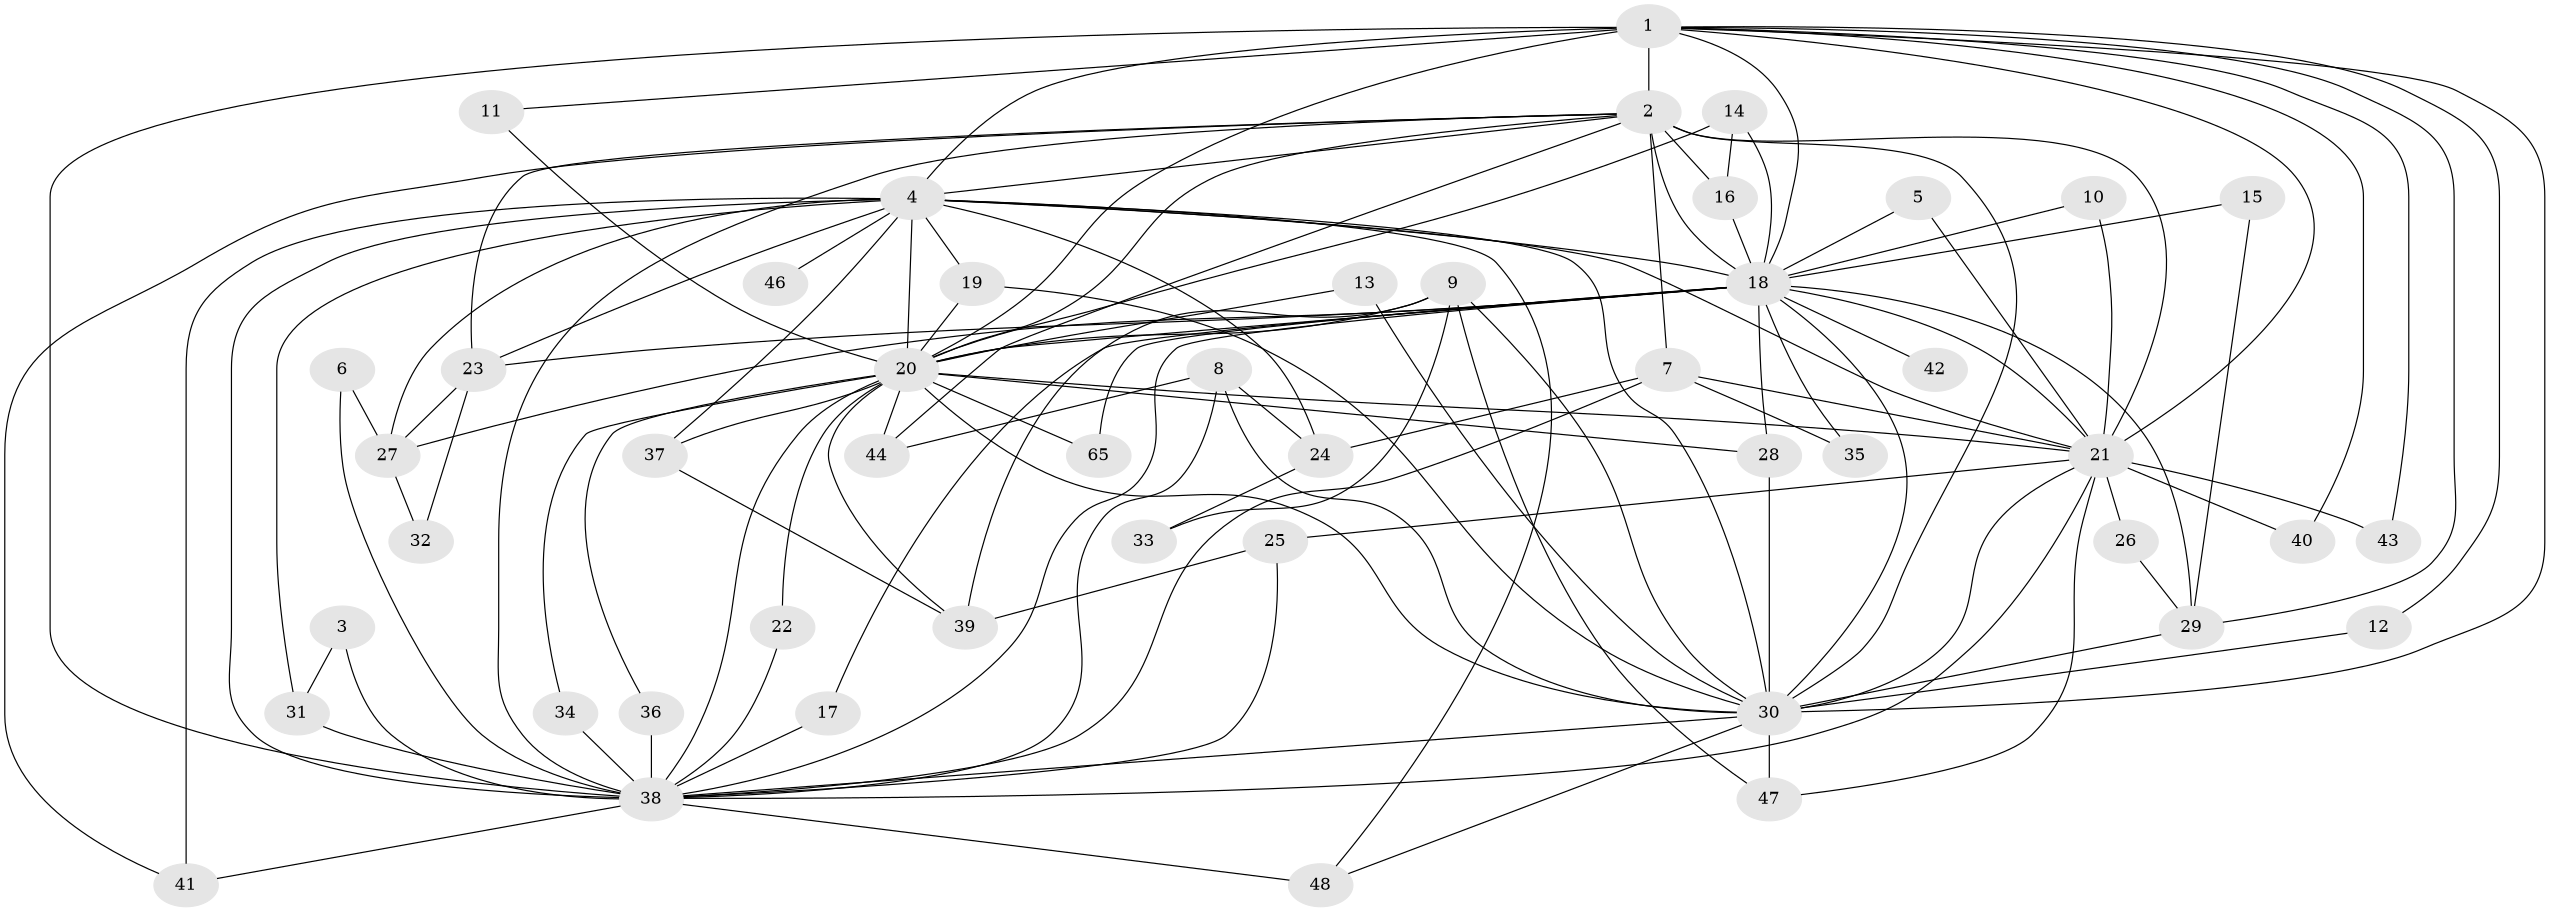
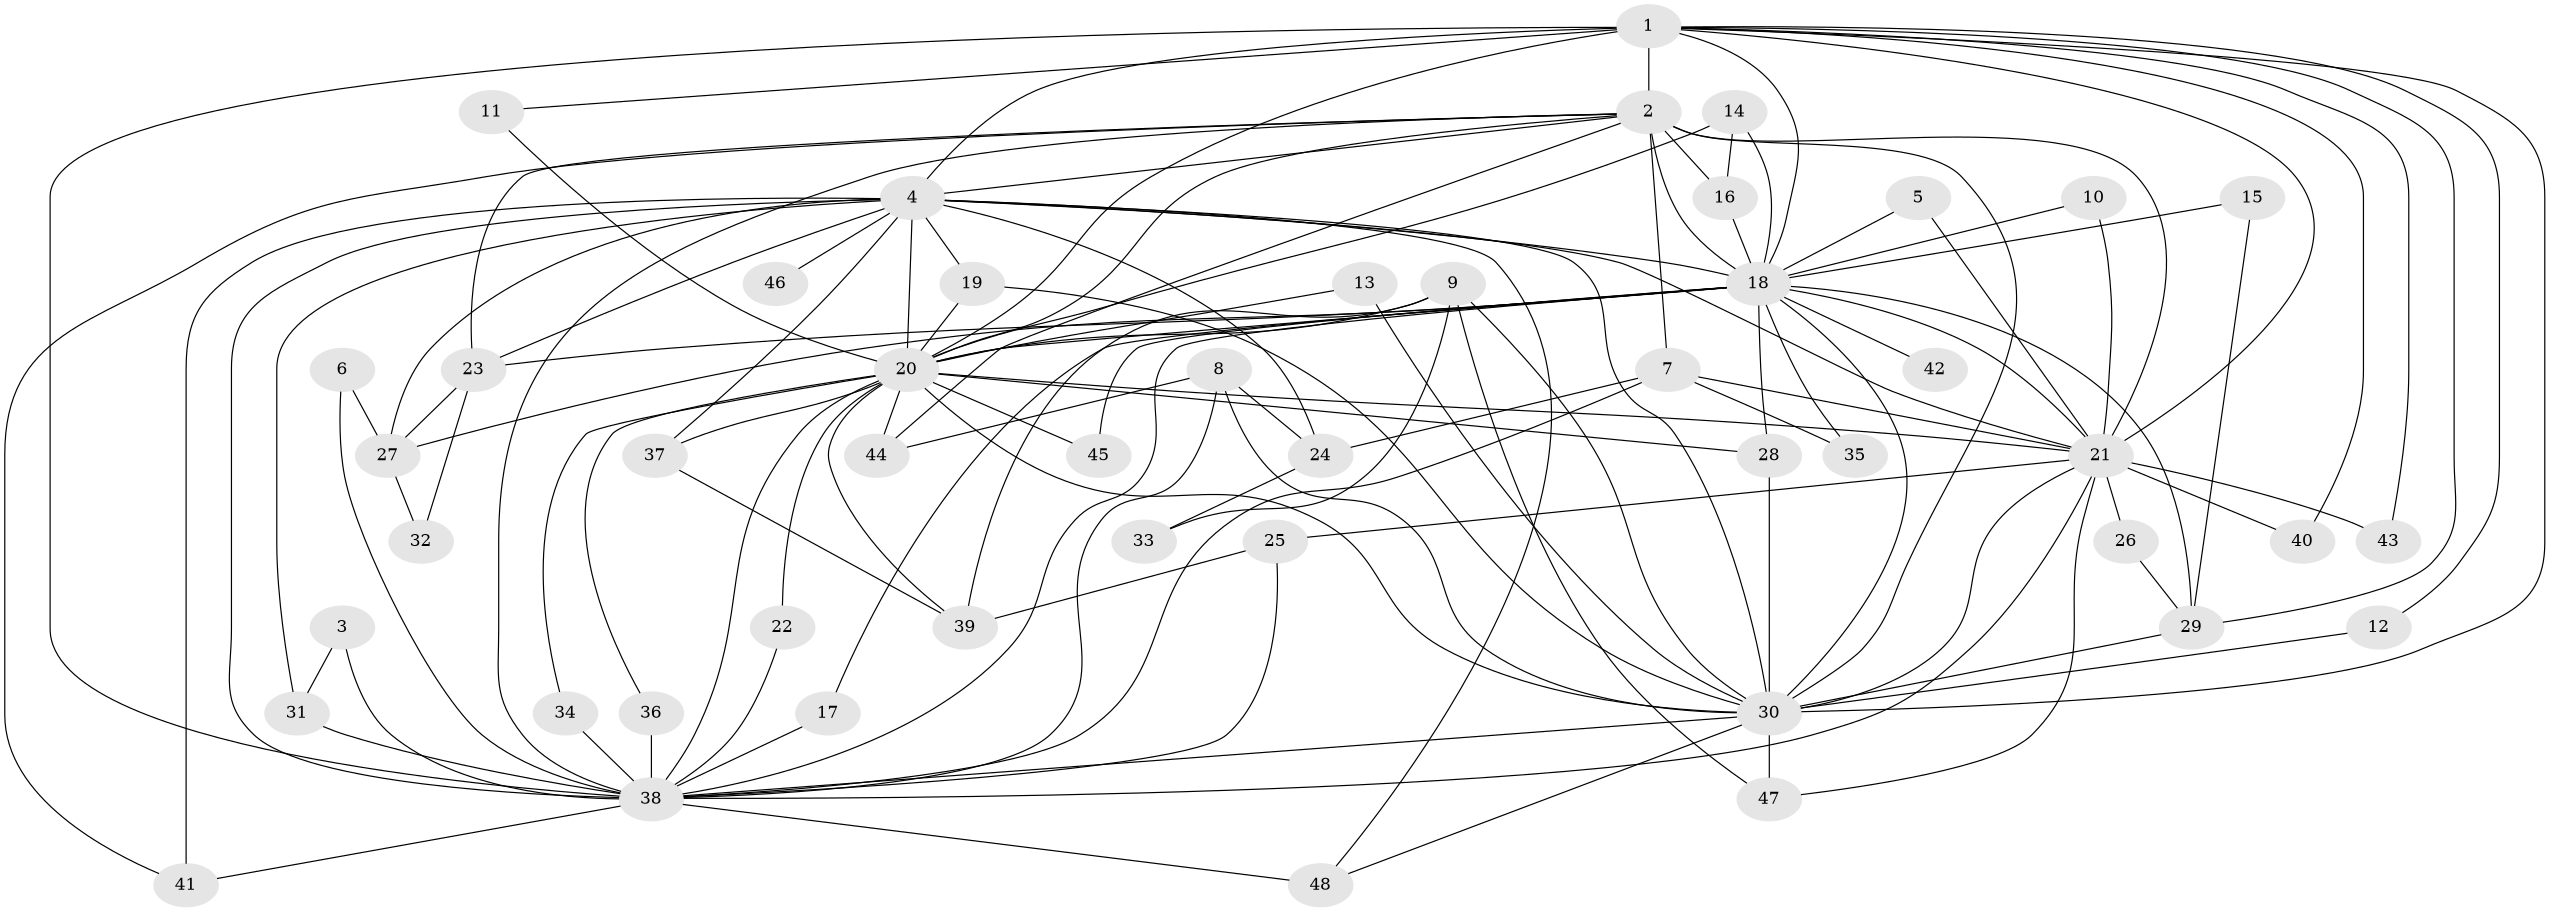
(1099, 456) -> (1099, 456)
